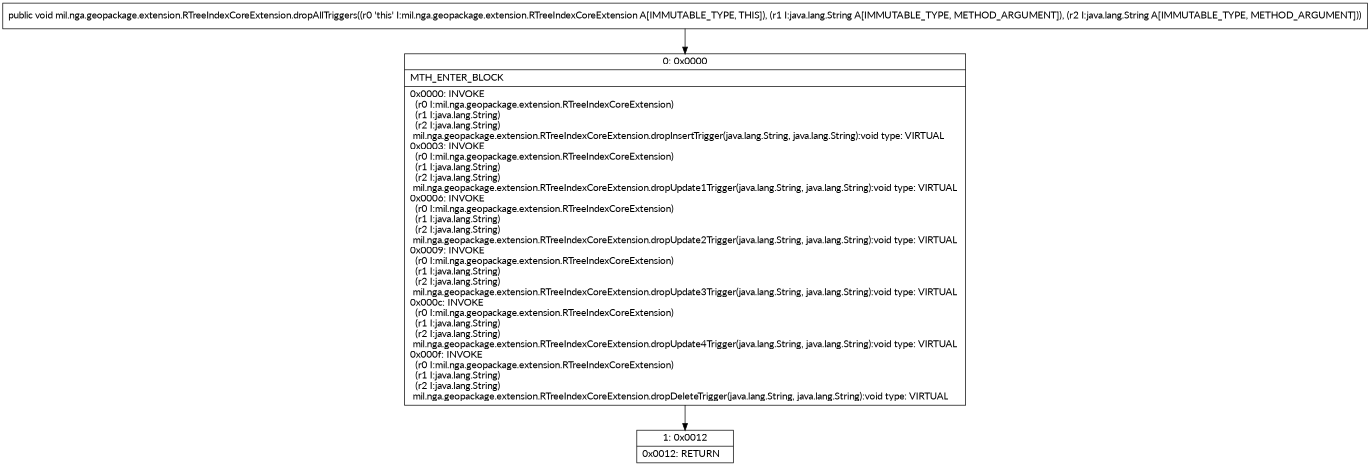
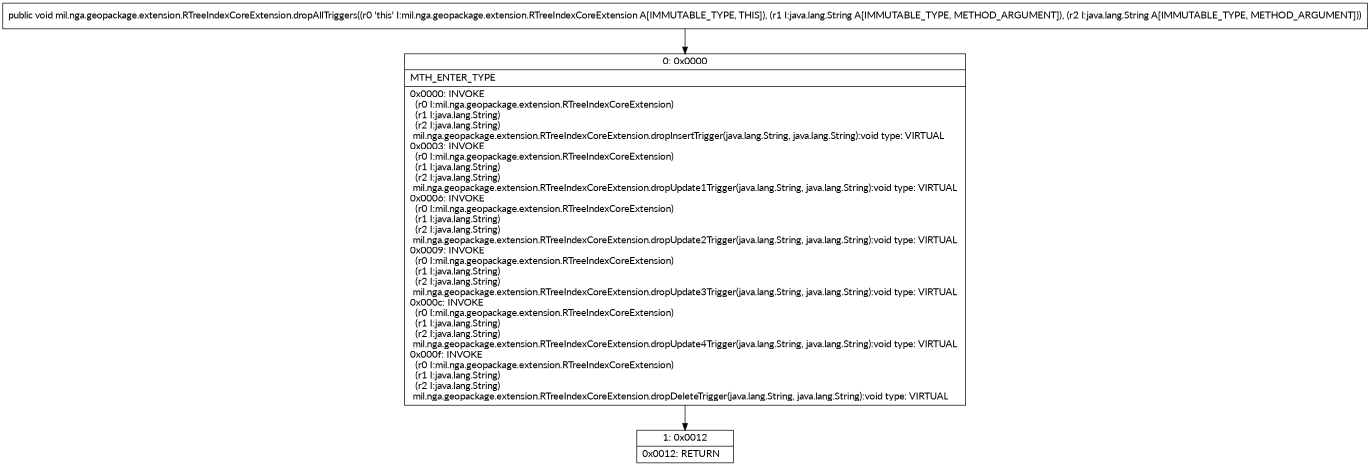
(457, 78) -> (453, 78)
